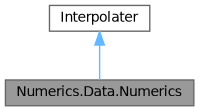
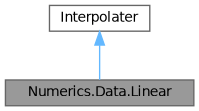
(100, 93) -> (100, 93)
